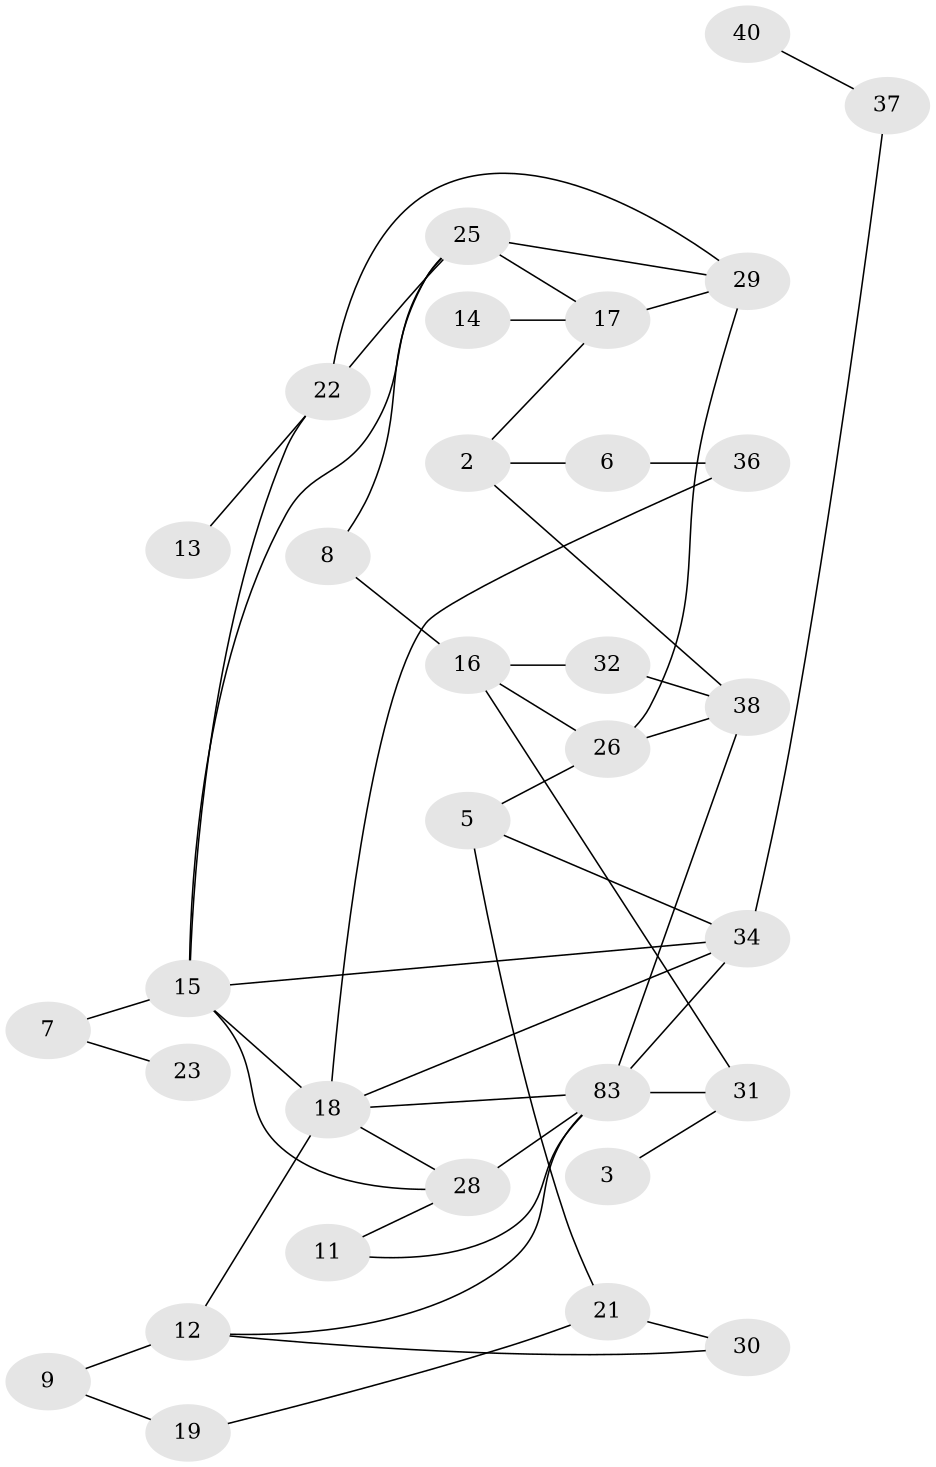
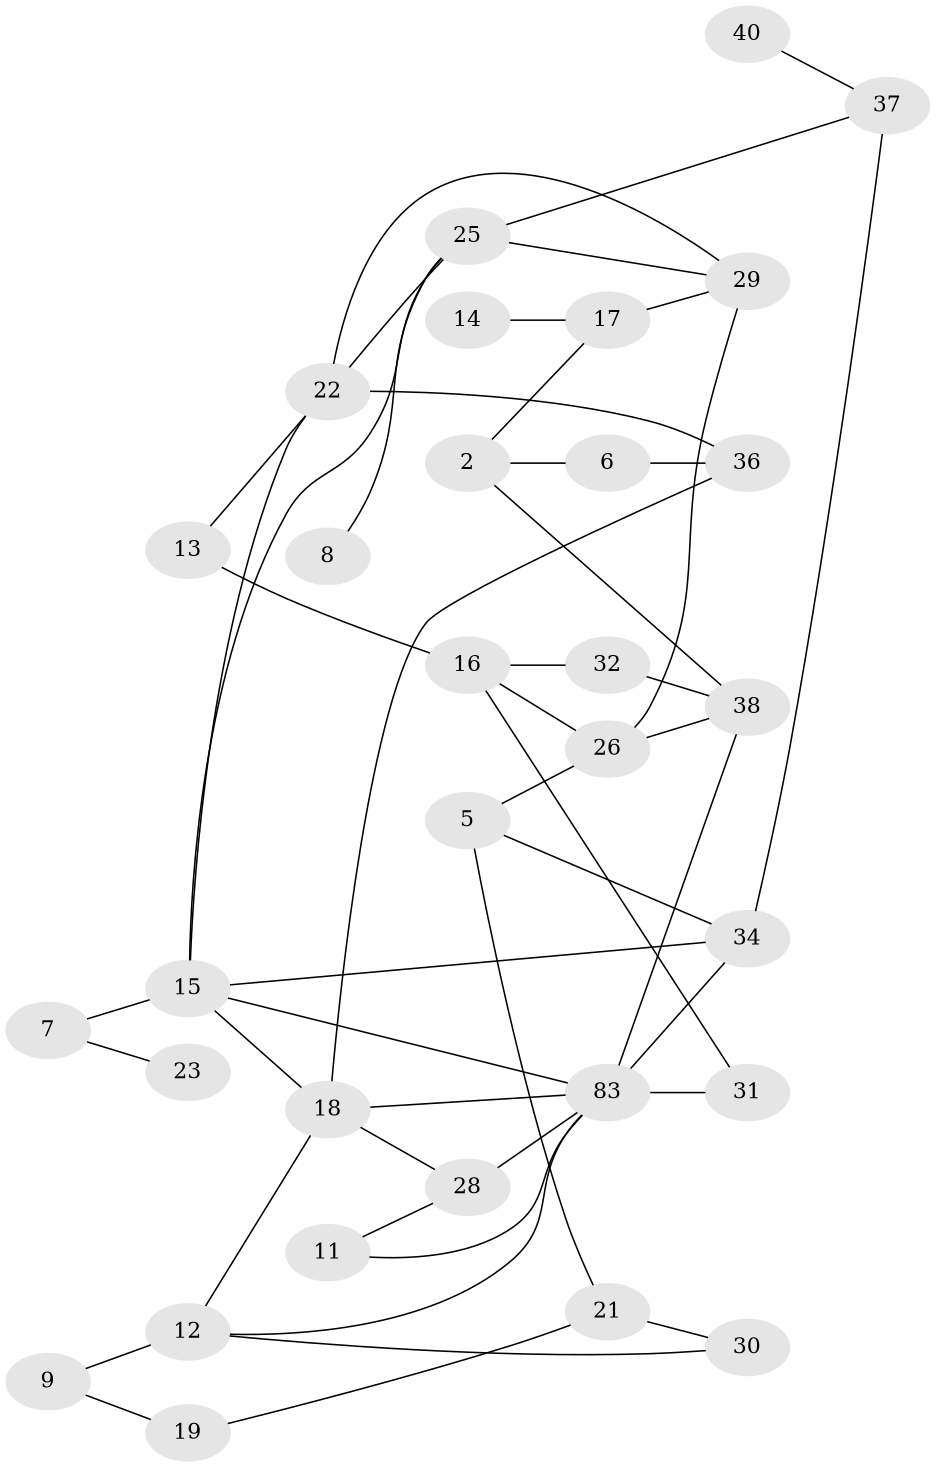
(538, 278) -> (678, 171)
none -> (545, 402)
(398, 611) -> (324, 614)
(538, 1024) -> none
(281, 1146) -> (398, 1041)
(608, 1177) -> none
